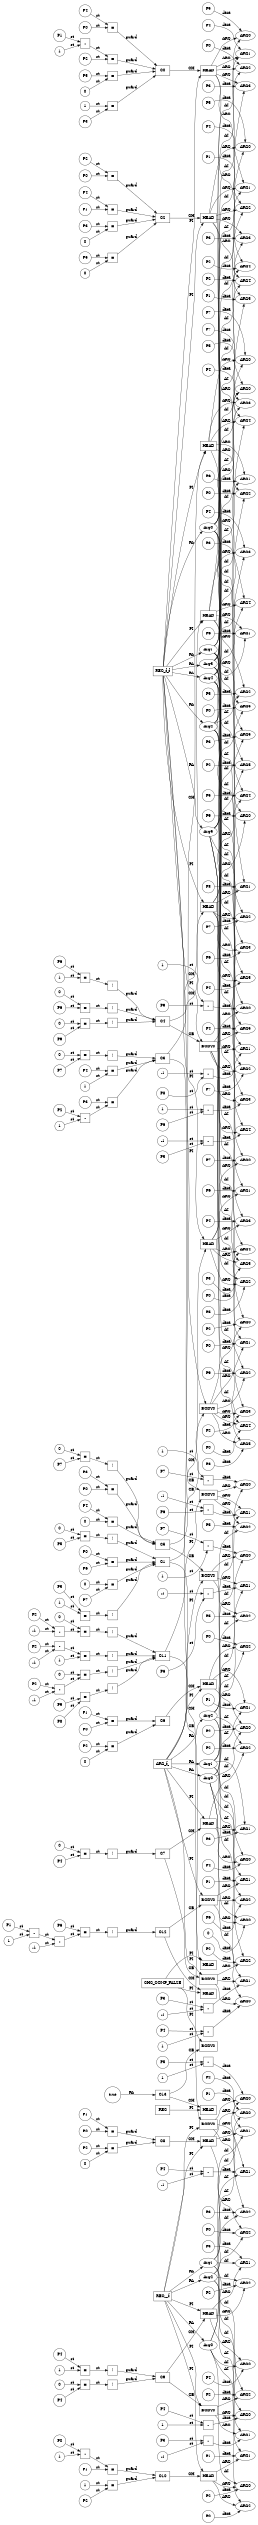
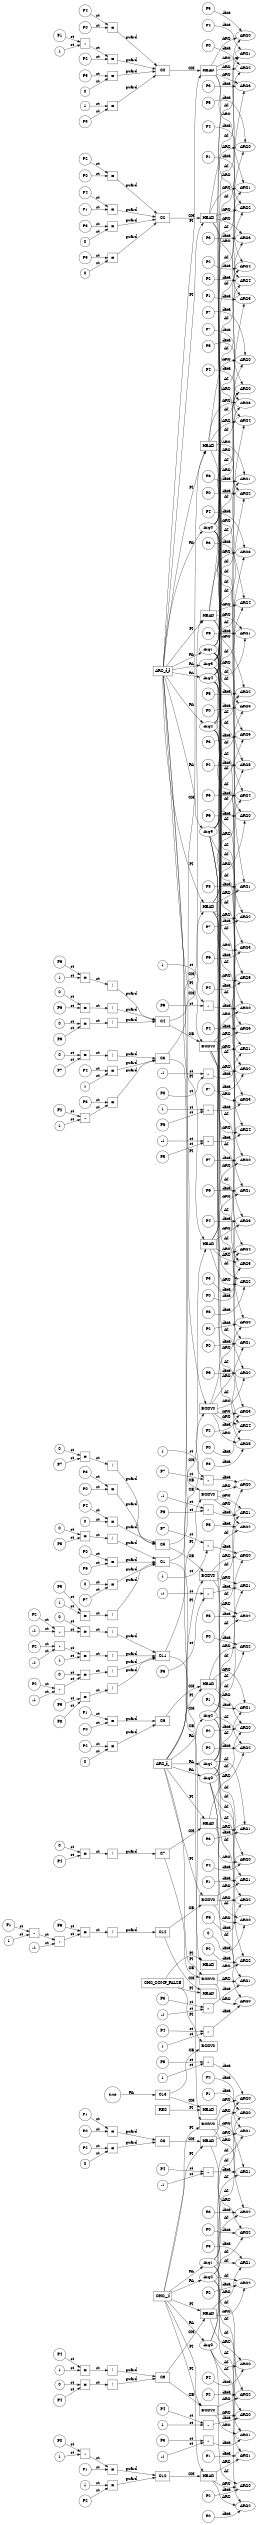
(163, 671) -> (163, 671)
(163, 2296) -> (163, 2296)
